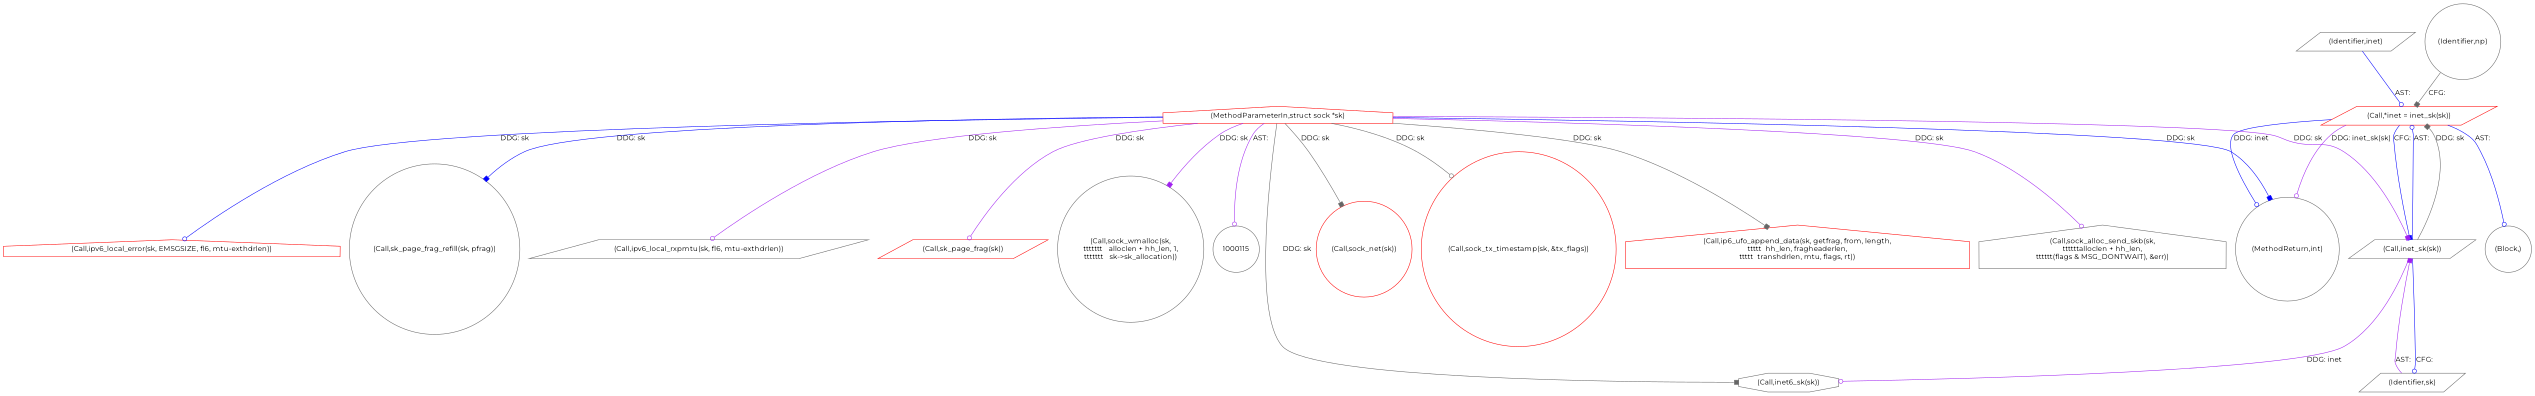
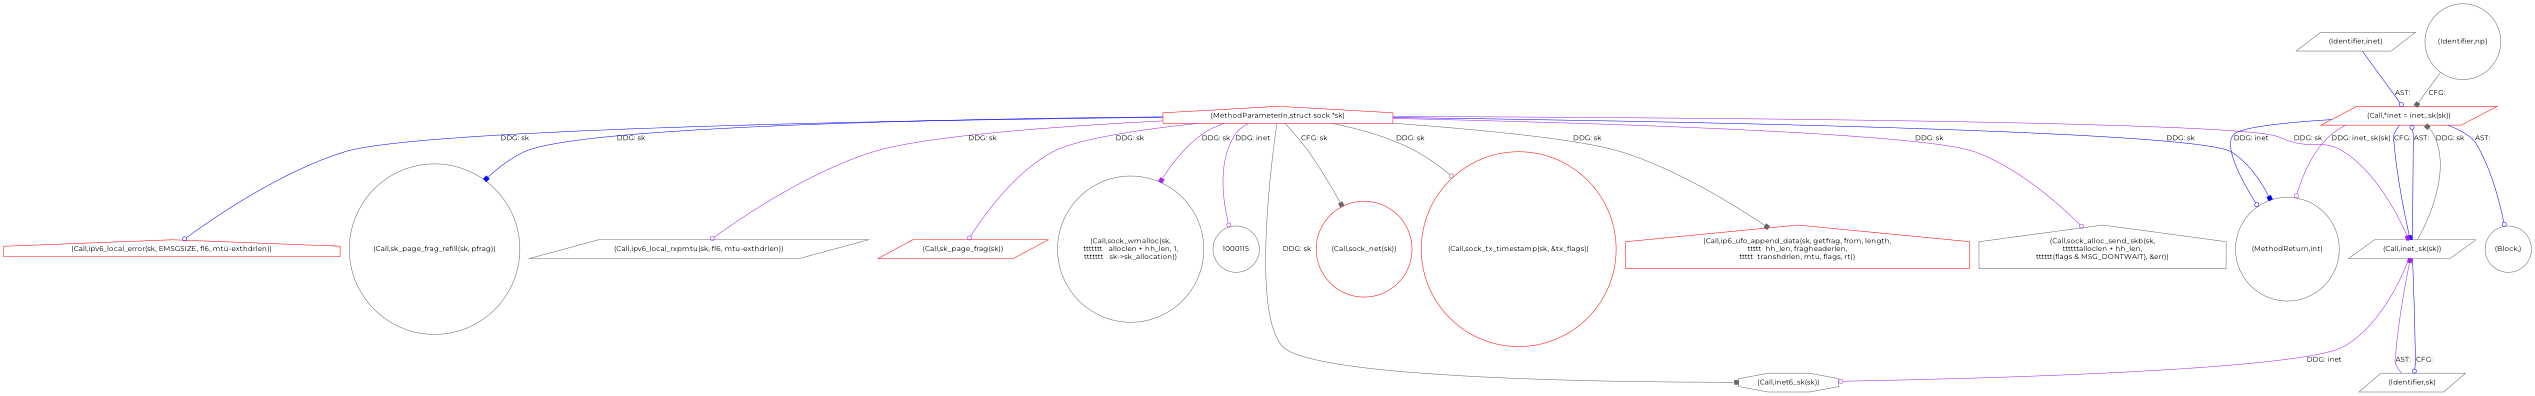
(1262, 138) -> (1253, 138)
(1315, 138) -> (1315, 138)
